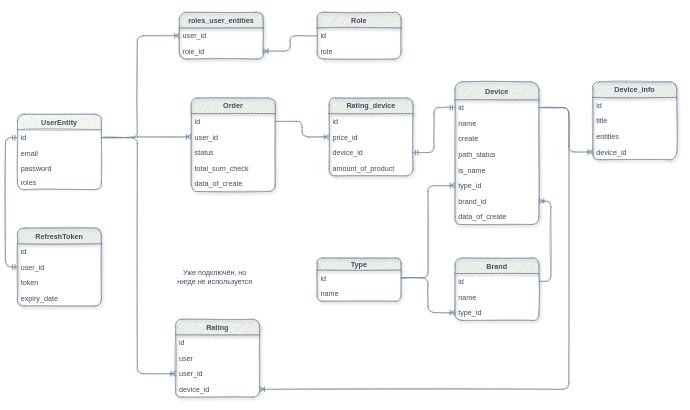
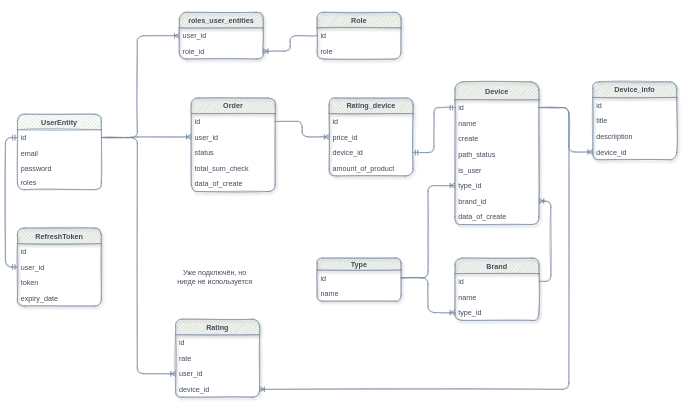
(611, 137) -> (618, 137)
(472, 170) -> (472, 170)
(187, 359) -> (187, 359)
